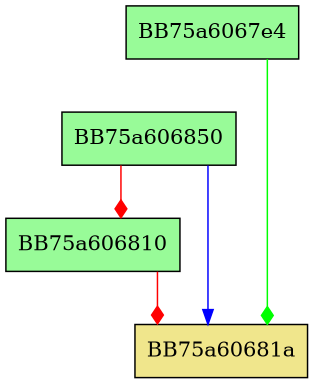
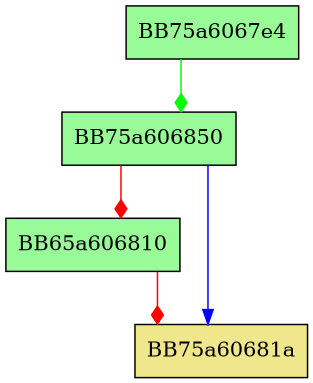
(267, 183) -> (181, 77)
(93, 245) -> (93, 245)
